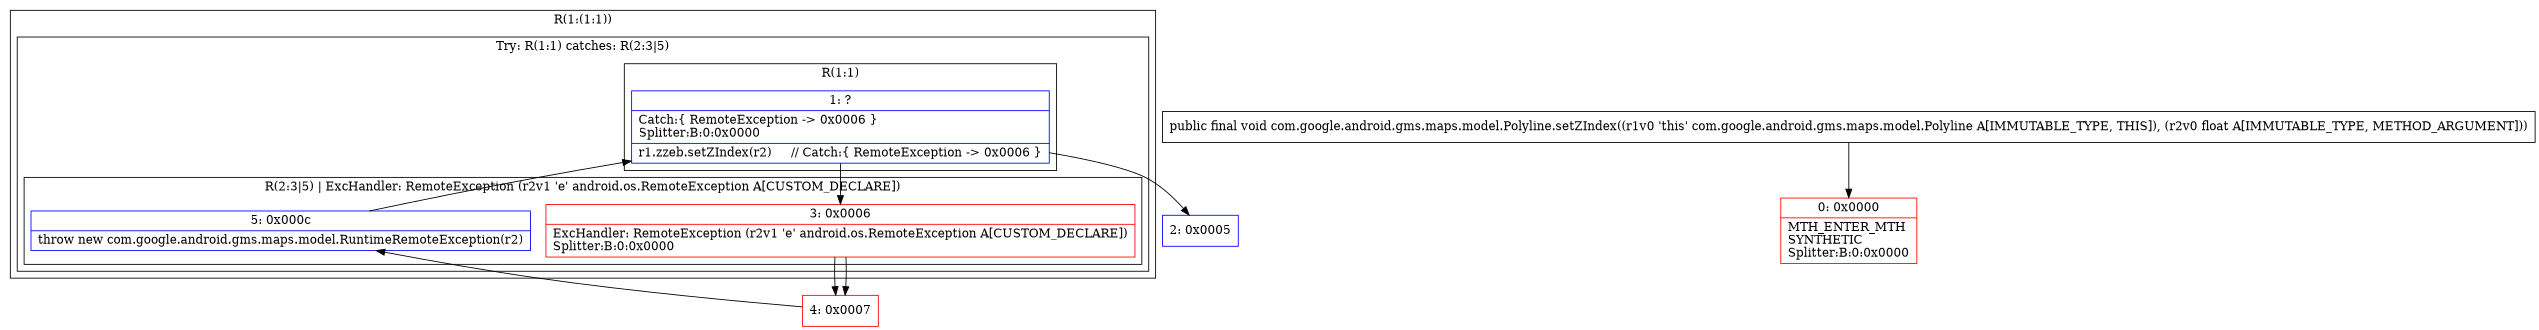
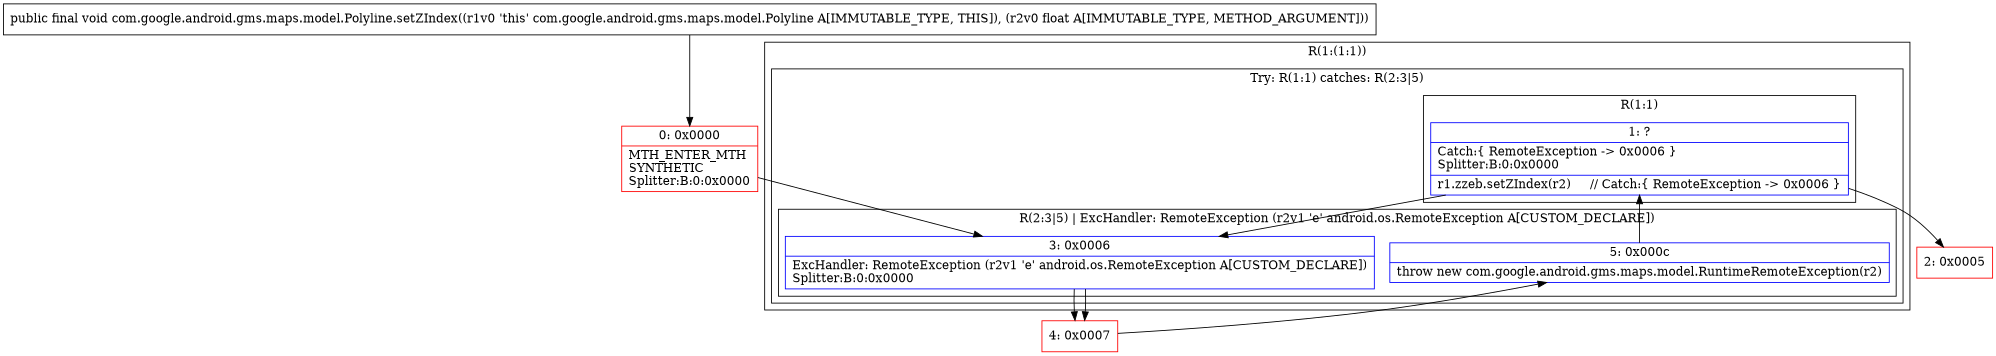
none -> (855, 203)
(840, 231) -> (1080, 263)
(1200, 231) -> (1955, 263)
